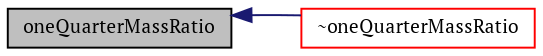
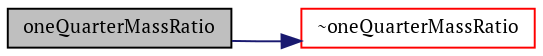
(276, 15) -> (257, 41)
